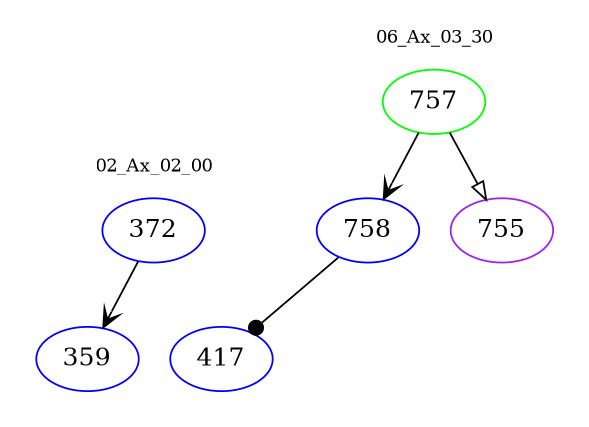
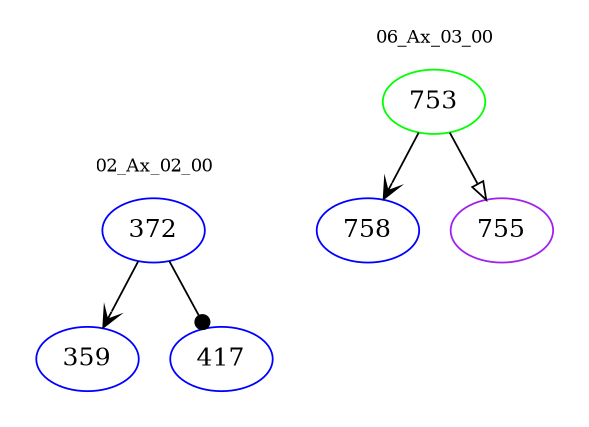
(435, 38) -> (435, 38)
(434, 102) -> (434, 102)
(300, 290) -> (184, 288)
